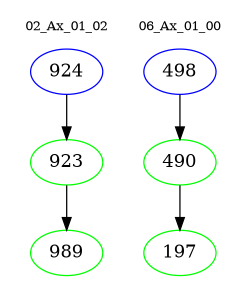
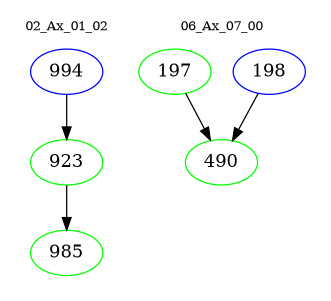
(180, 27) -> (222, 27)
(67, 72) -> (67, 72)
(180, 72) -> (269, 72)
(180, 201) -> (195, 111)
(67, 253) -> (67, 253)
